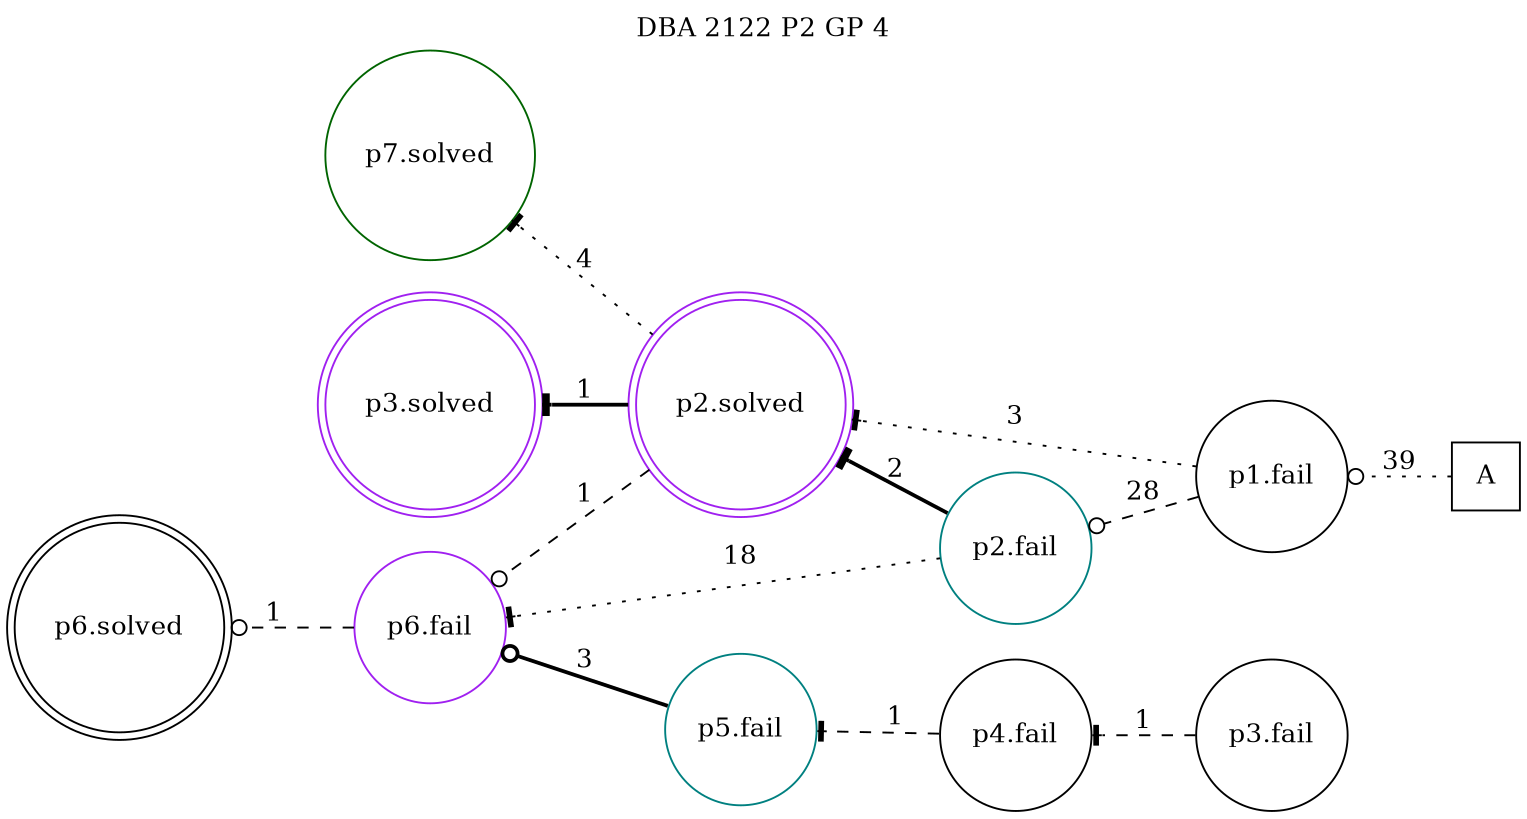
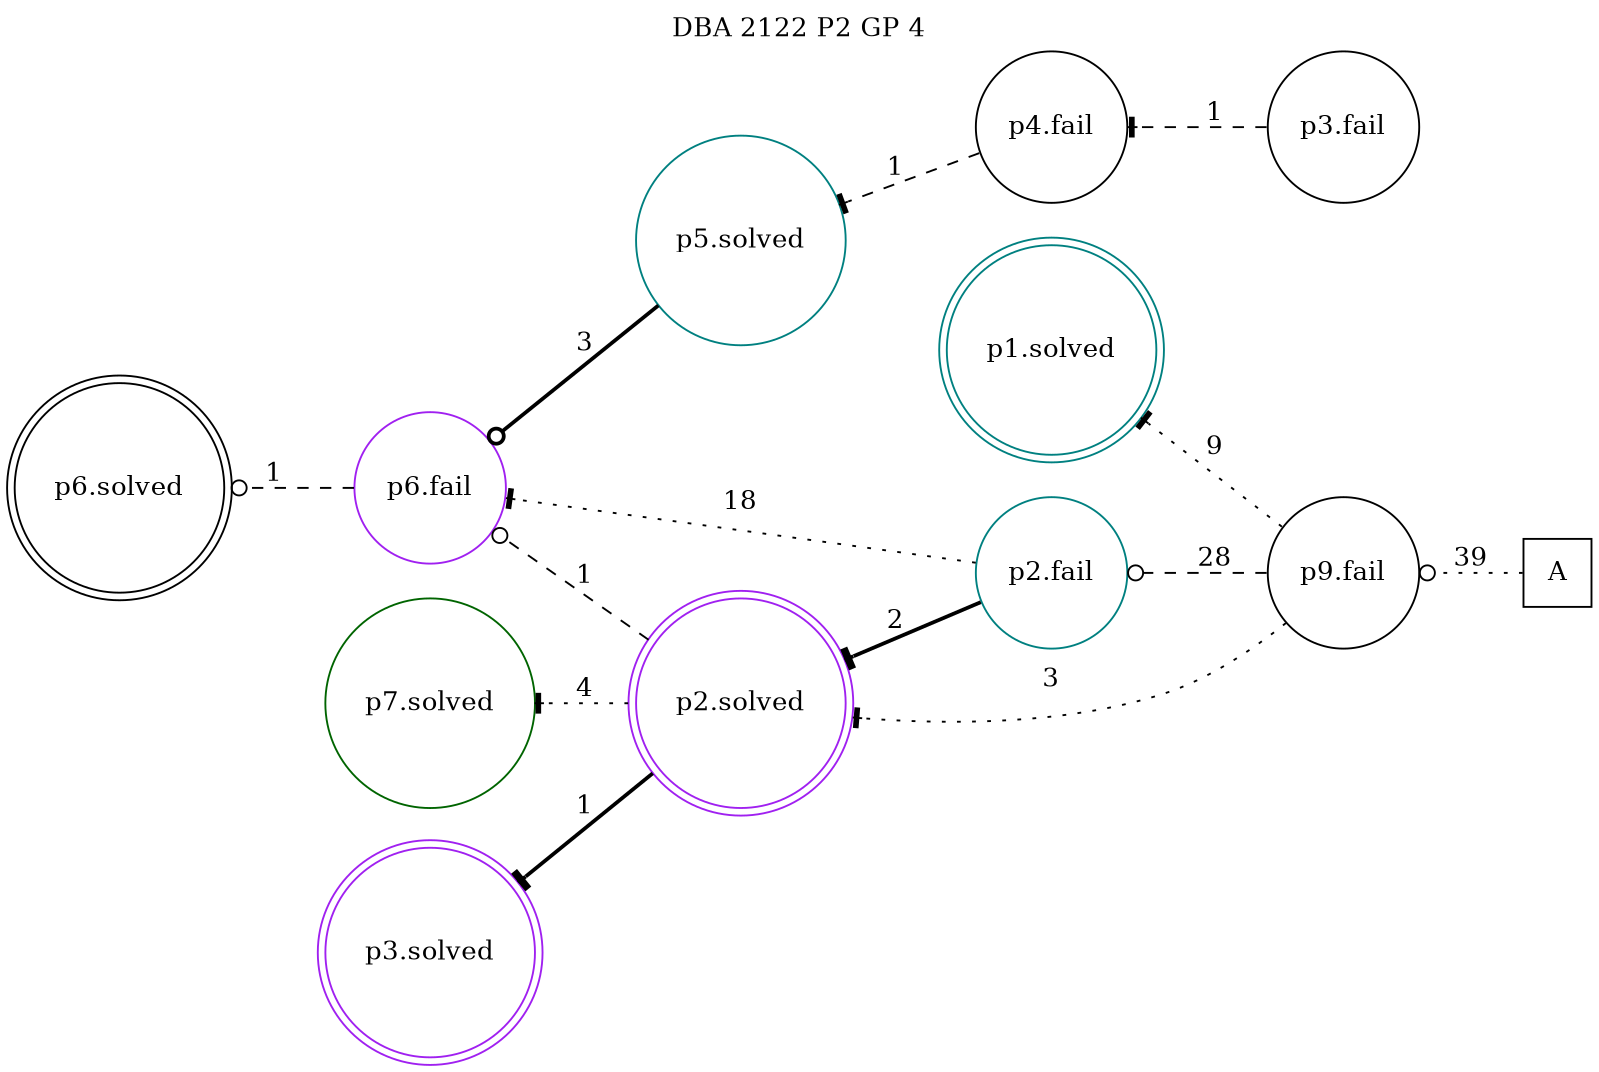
none -> (1052, 350)
(1272, 476) -> (1343, 573)
(741, 730) -> (741, 240)
